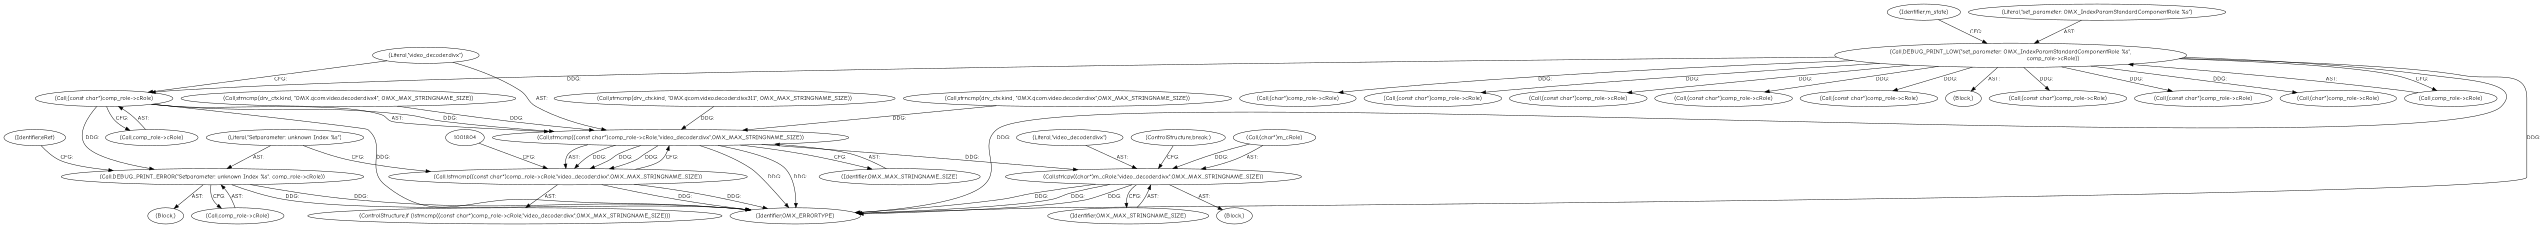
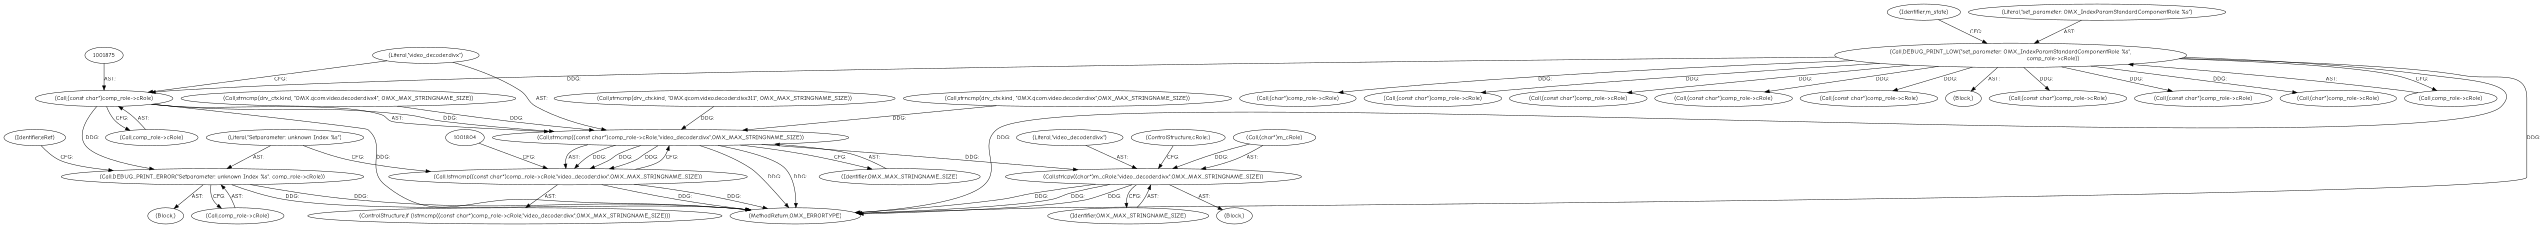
none -> (104, 55)
(1178, 138) -> (1178, 138)
(795, 216) -> (795, 216)
